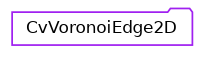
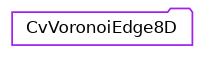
(102, 29) -> (102, 29)
